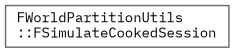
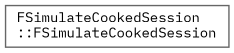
(117, 26) -> (117, 26)
